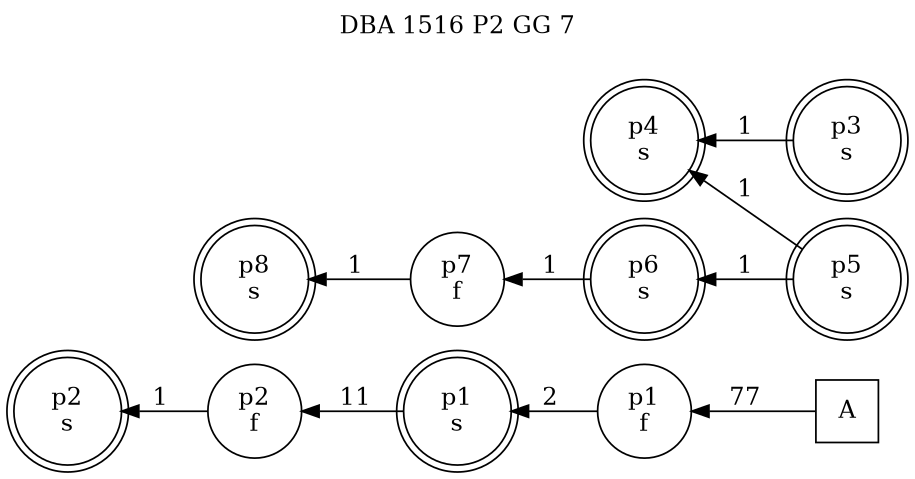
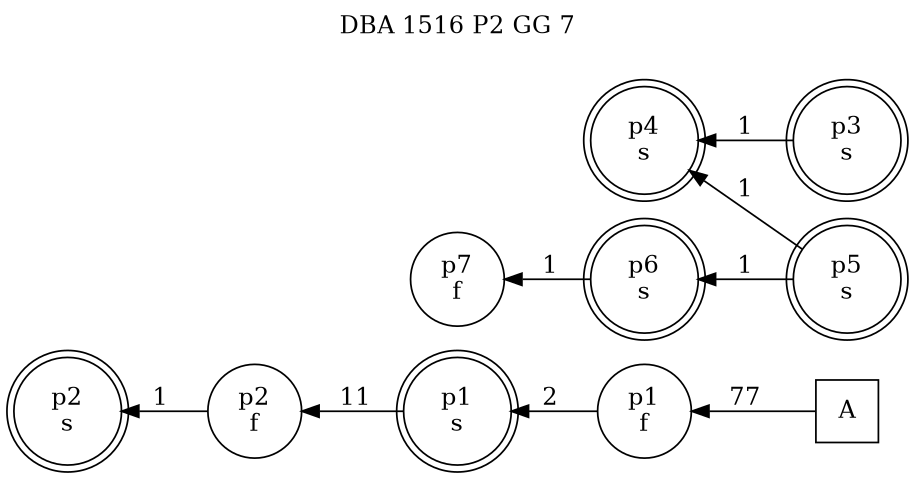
(255, 279) -> none
